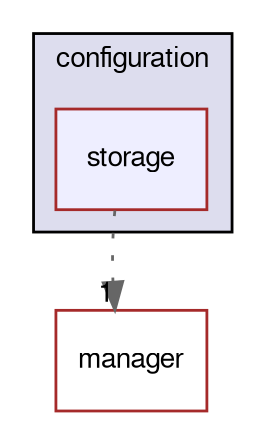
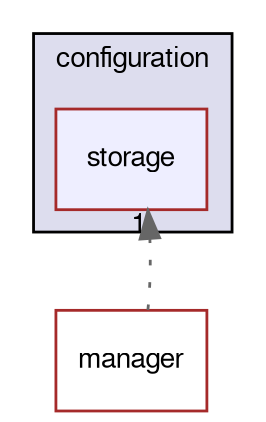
(113, 250) -> (150, 274)
